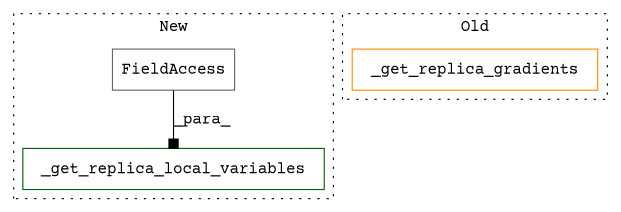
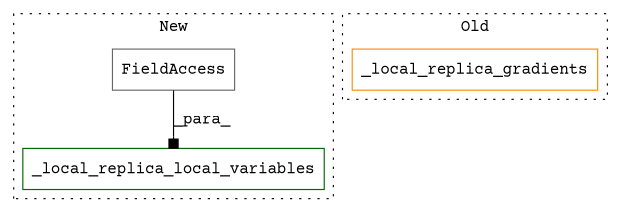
(475, 70) -> (475, 70)
(174, 169) -> (174, 169)
